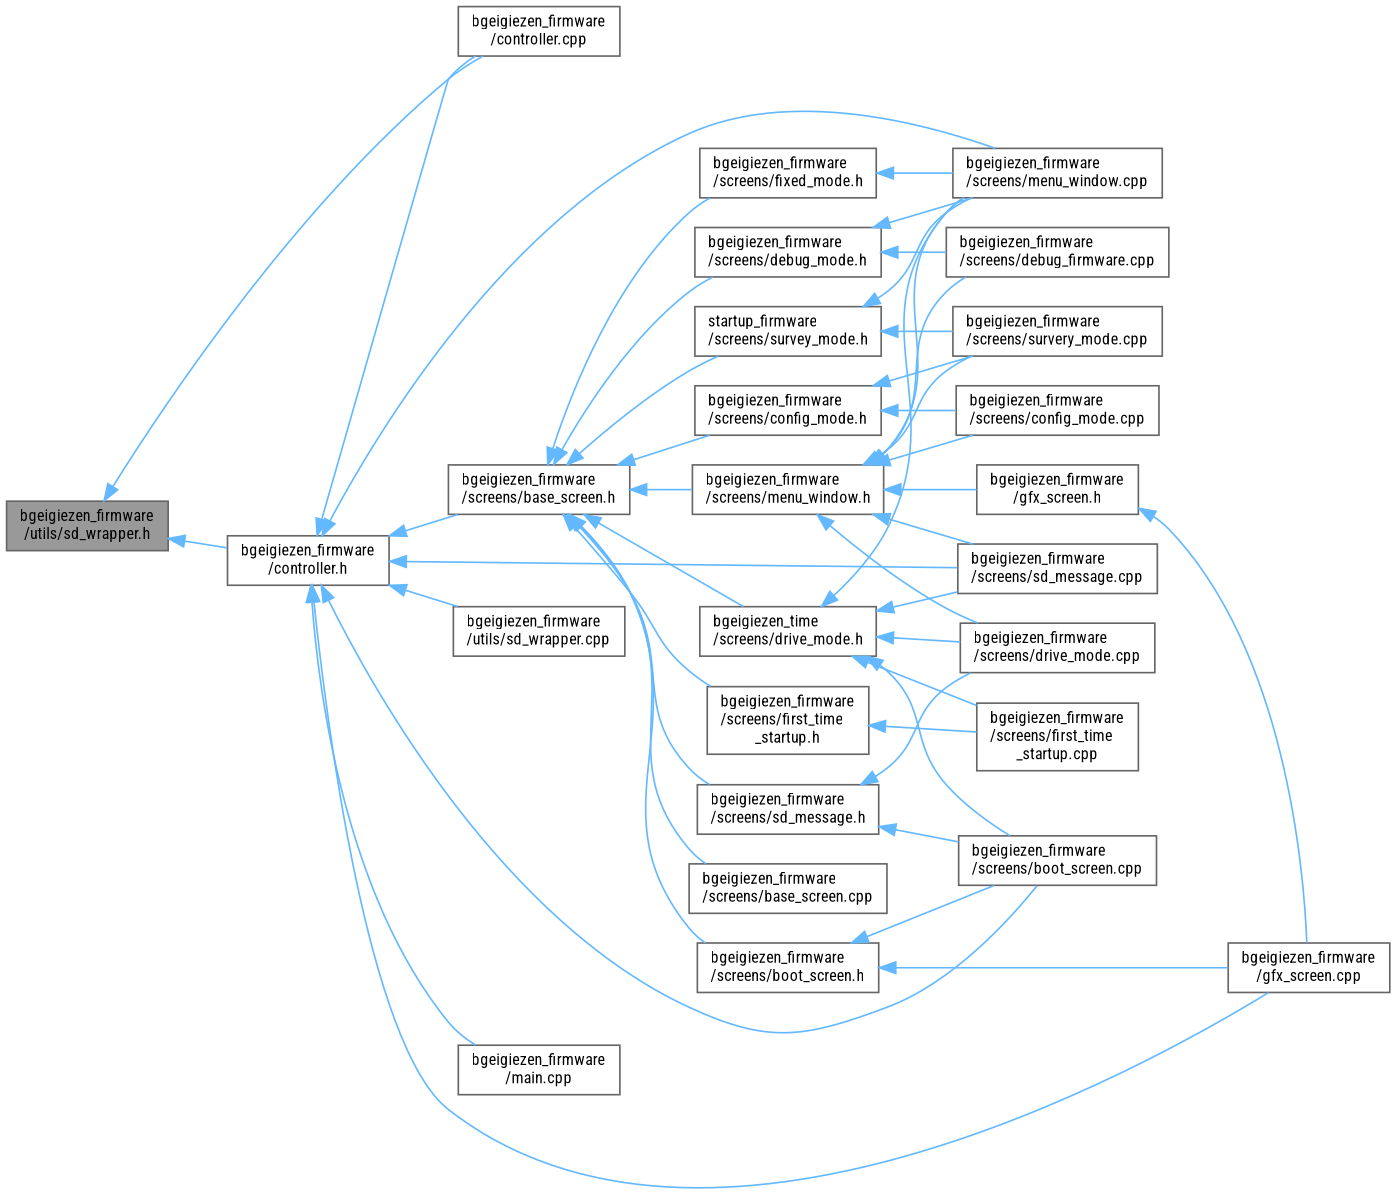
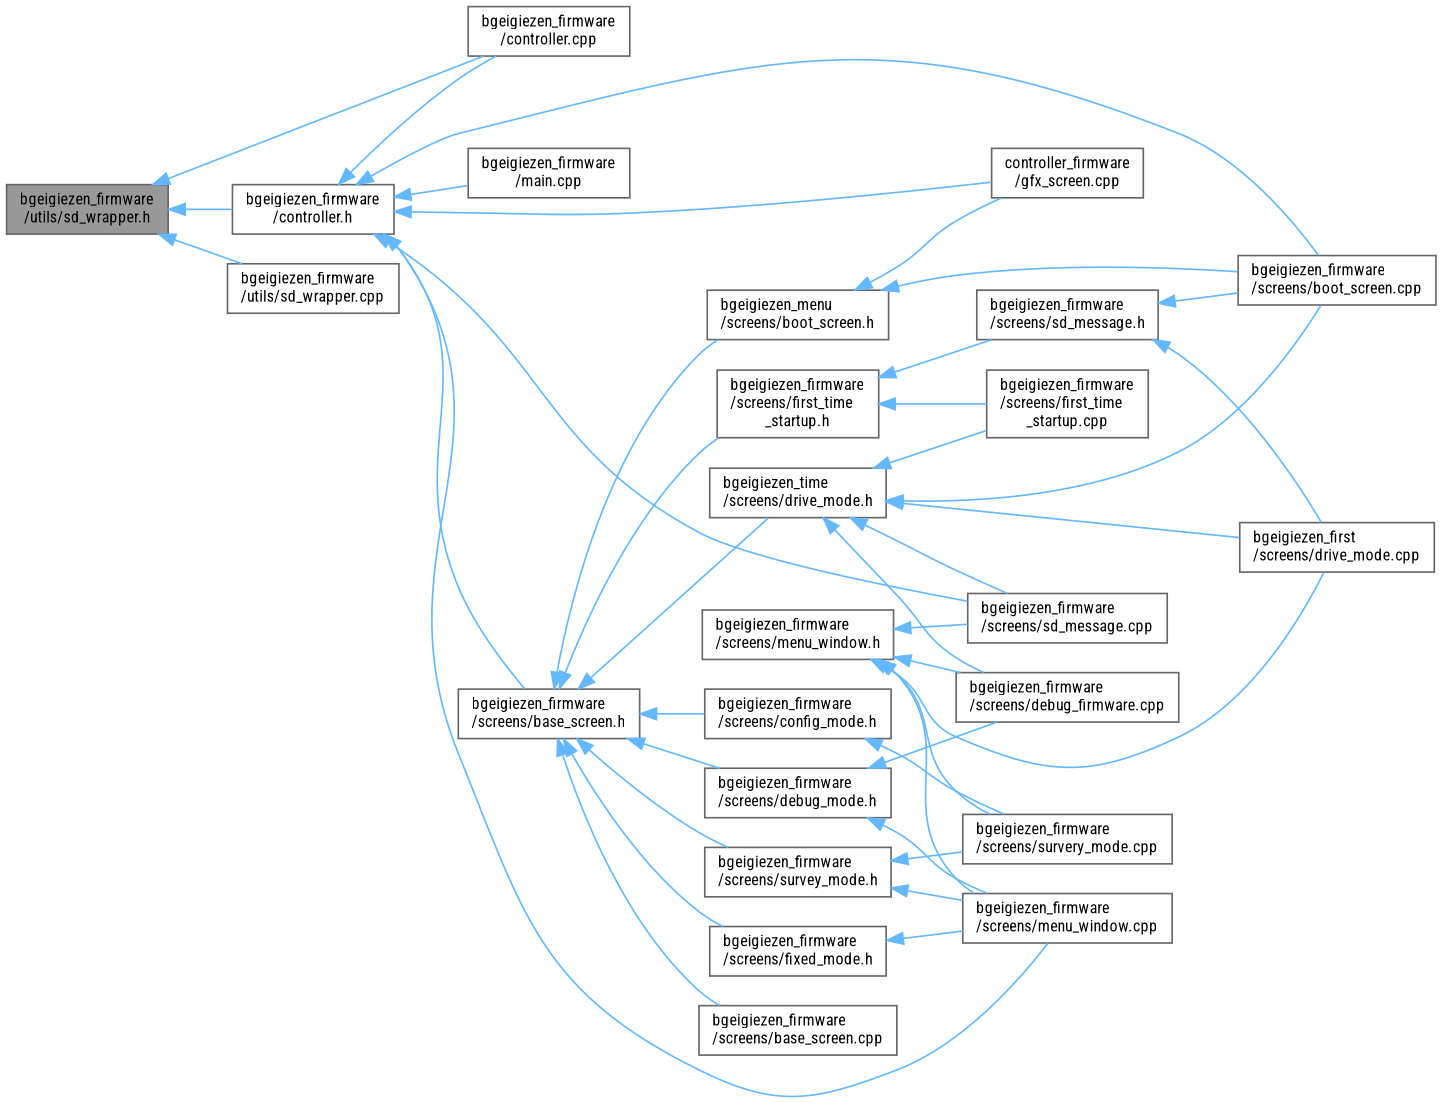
(788, 331) -> (798, 872)
(1058, 411) -> none
(910, 443) -> (906, 605)
(670, 490) -> none
(1058, 490) -> none
(431, 598) -> (208, 252)
(1058, 648) -> (1337, 547)
(663, 728) -> (943, 356)
(788, 968) -> (798, 315)
(1309, 968) -> (1067, 173)
